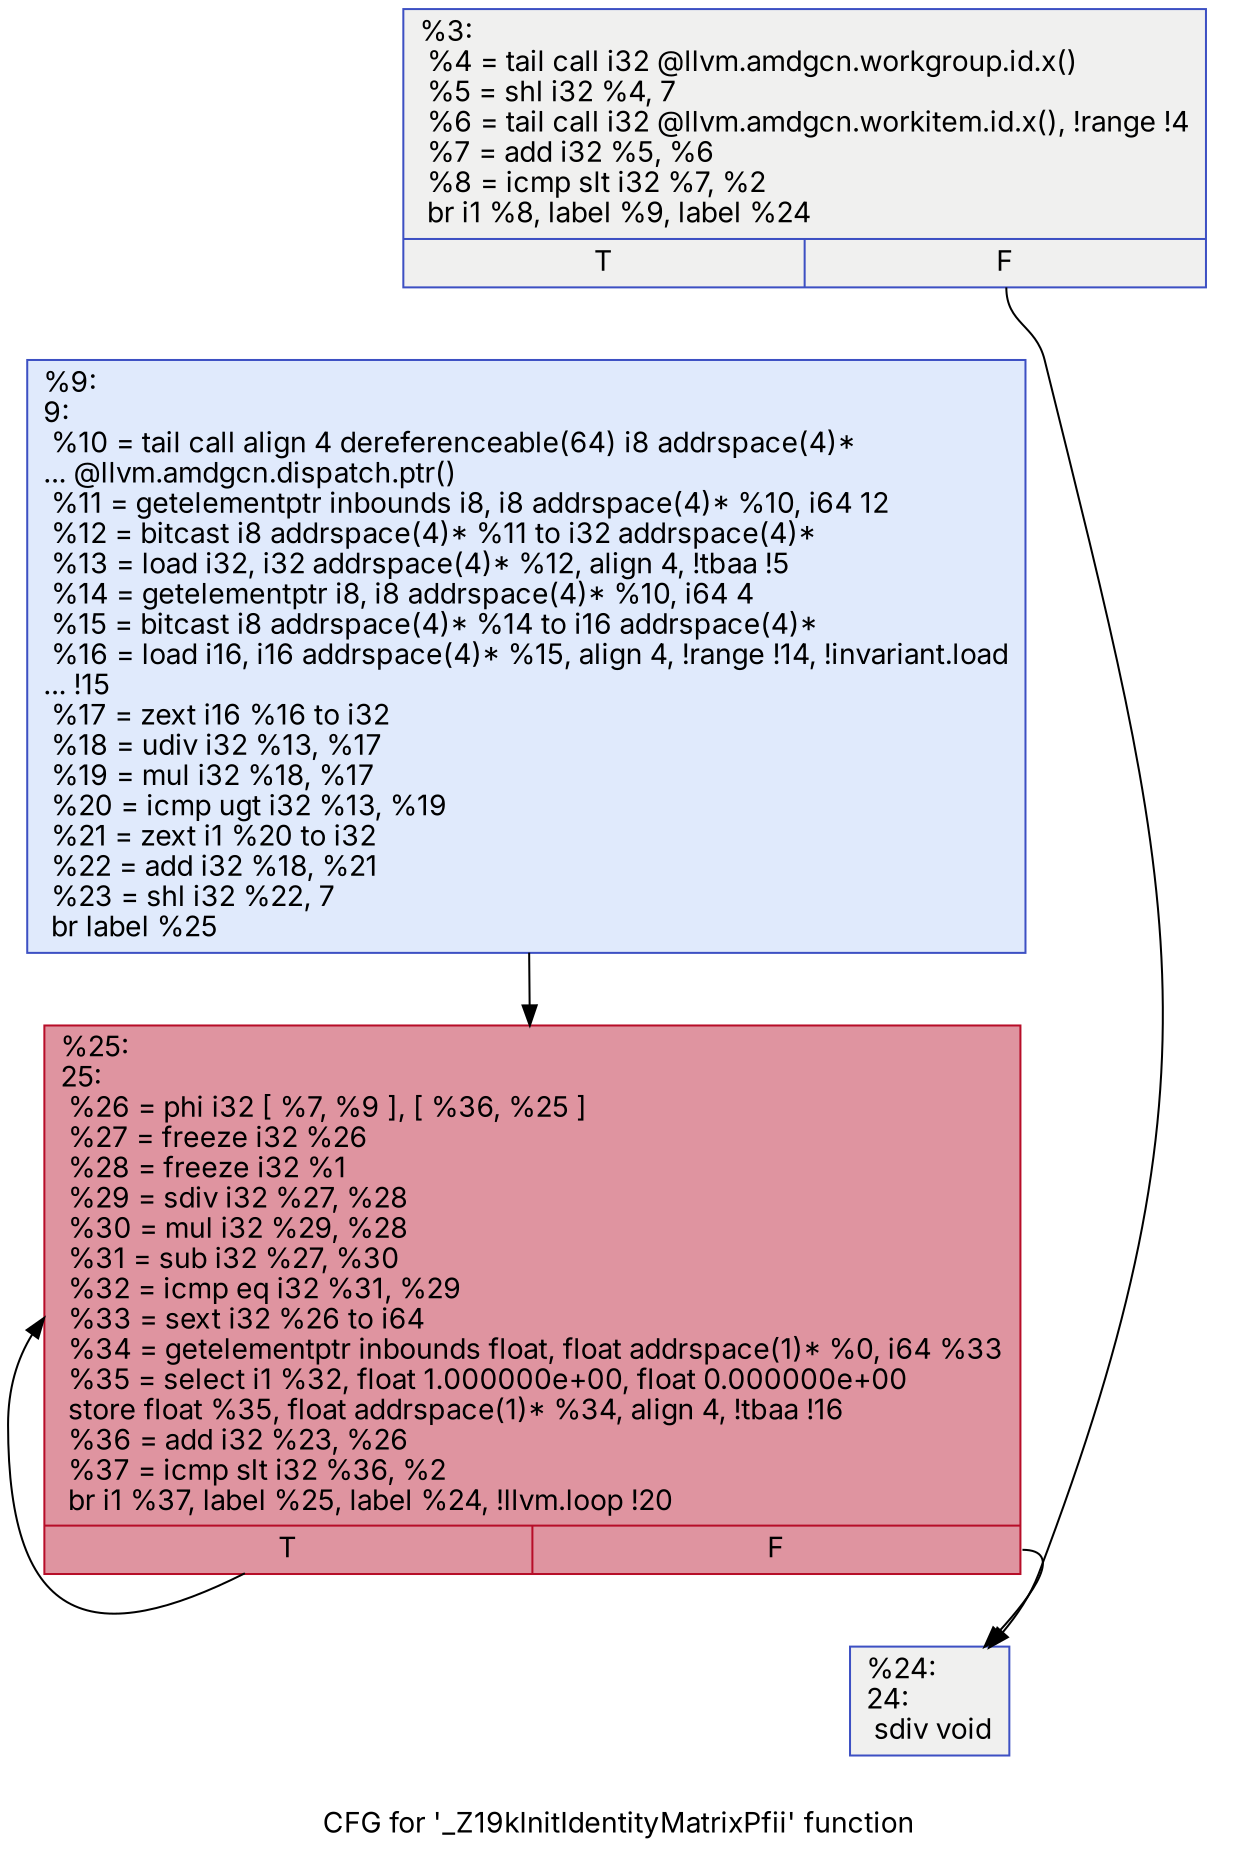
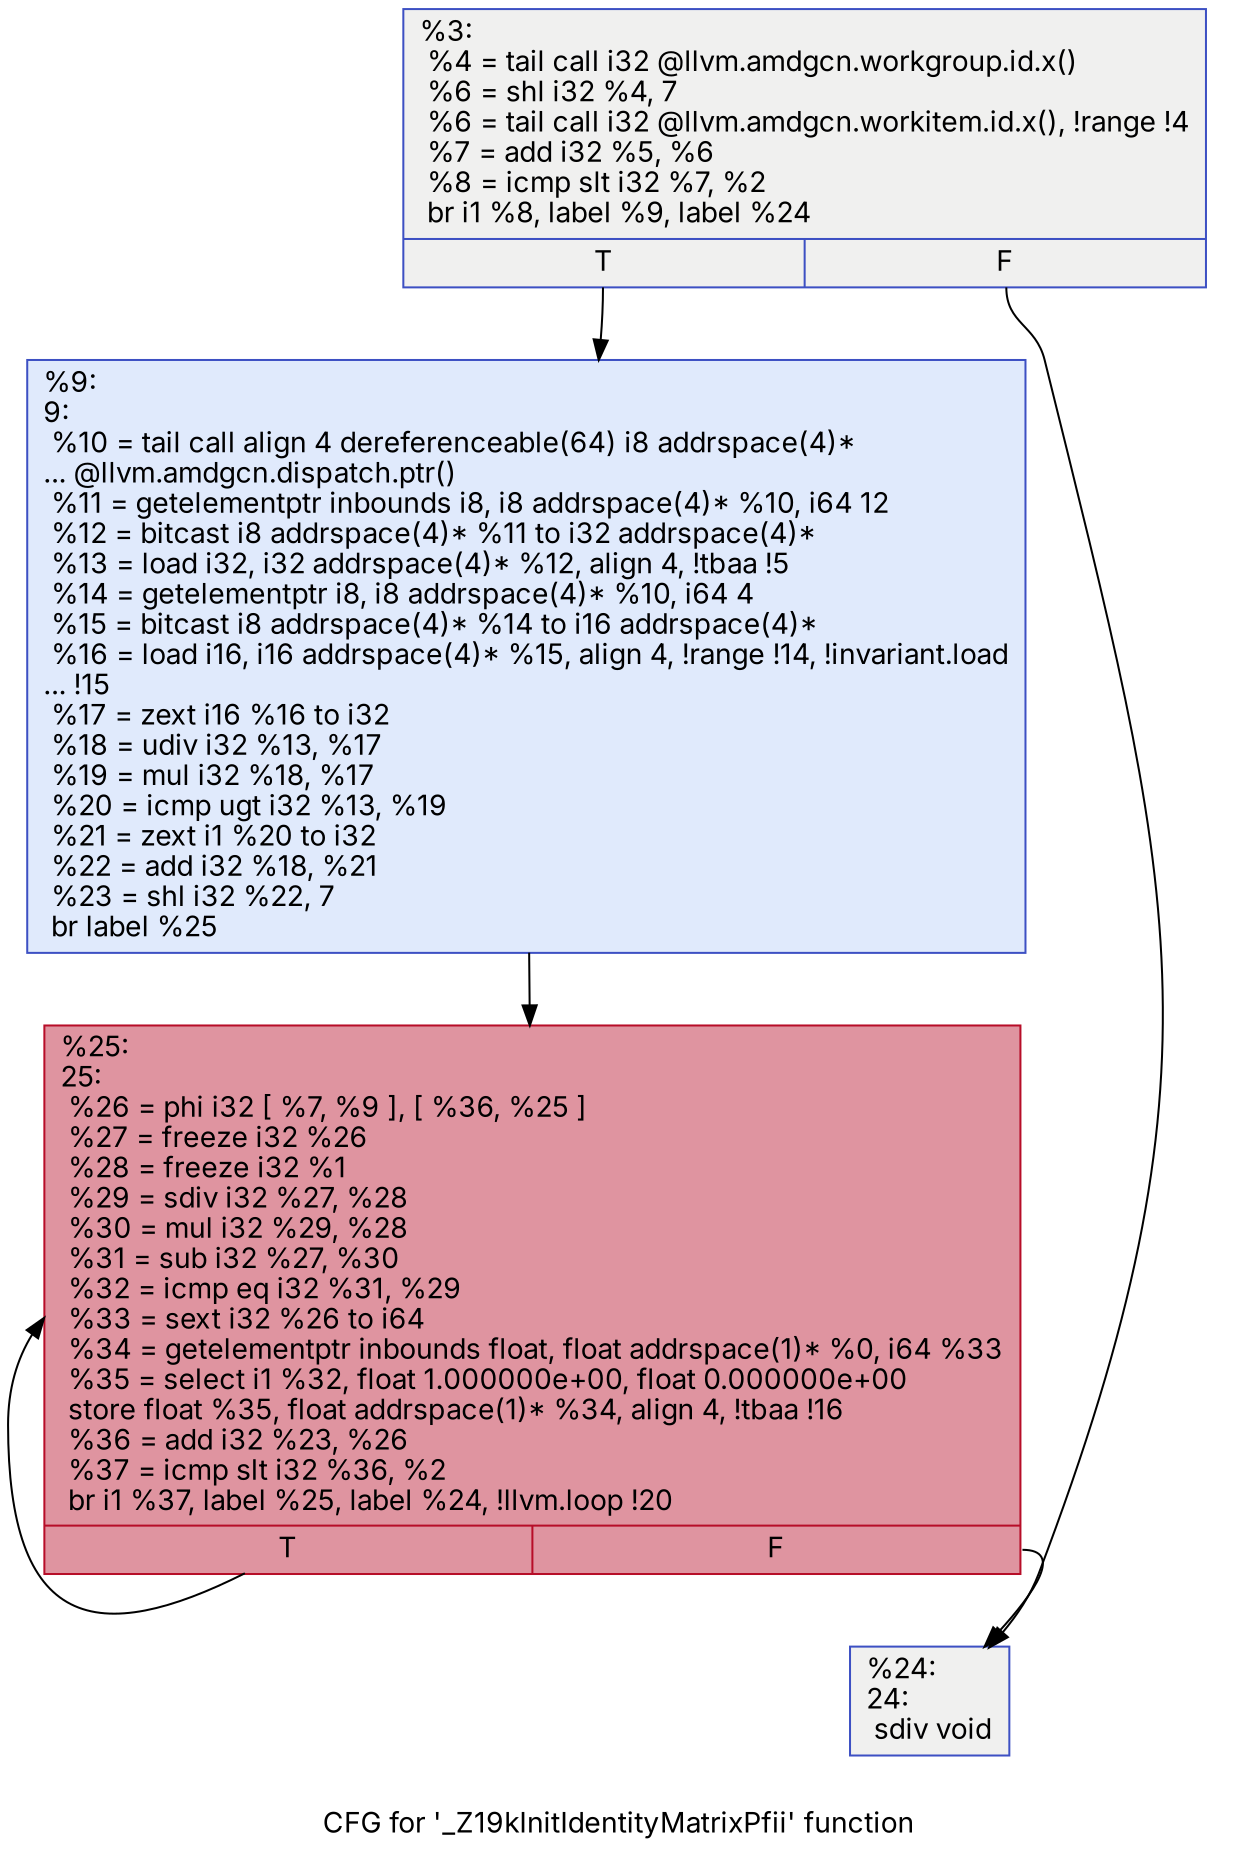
(549, 93) -> (550, 93)
none -> (602, 313)
